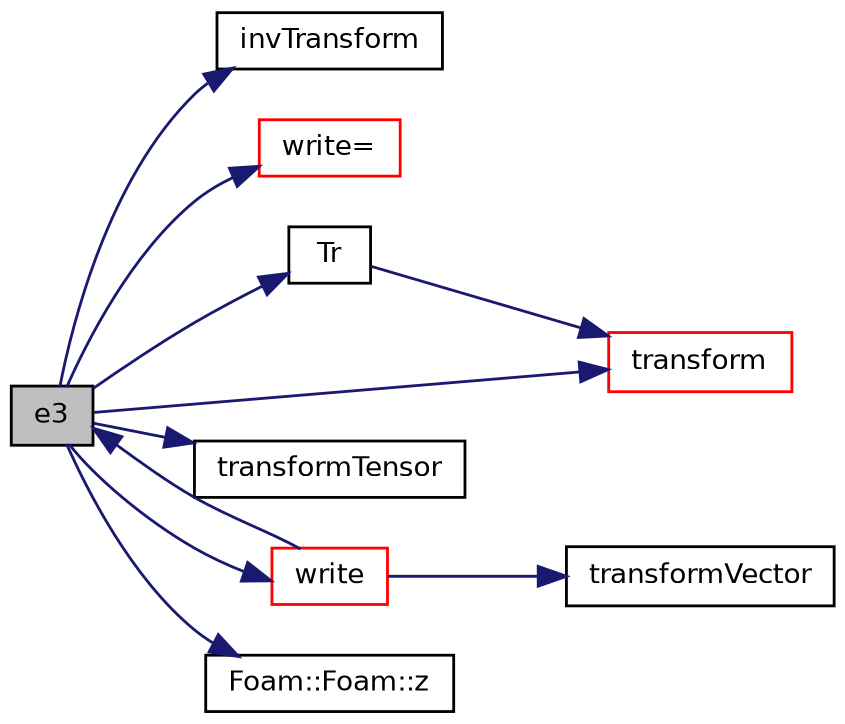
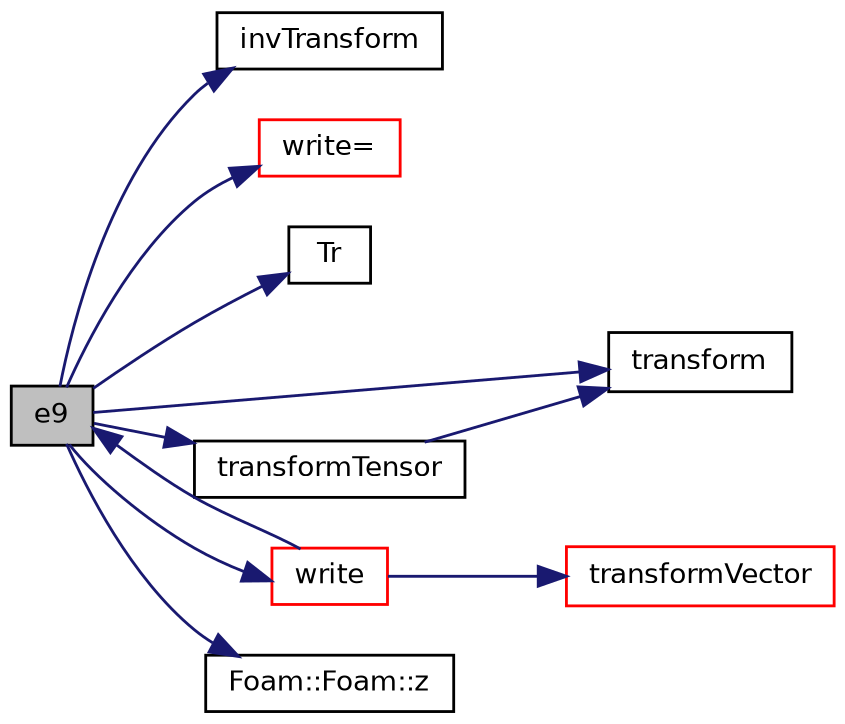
(476, 297) -> (503, 419)
(700, 362) -> (700, 362)
(52, 416) -> (52, 416)
(700, 576) -> (700, 576)
